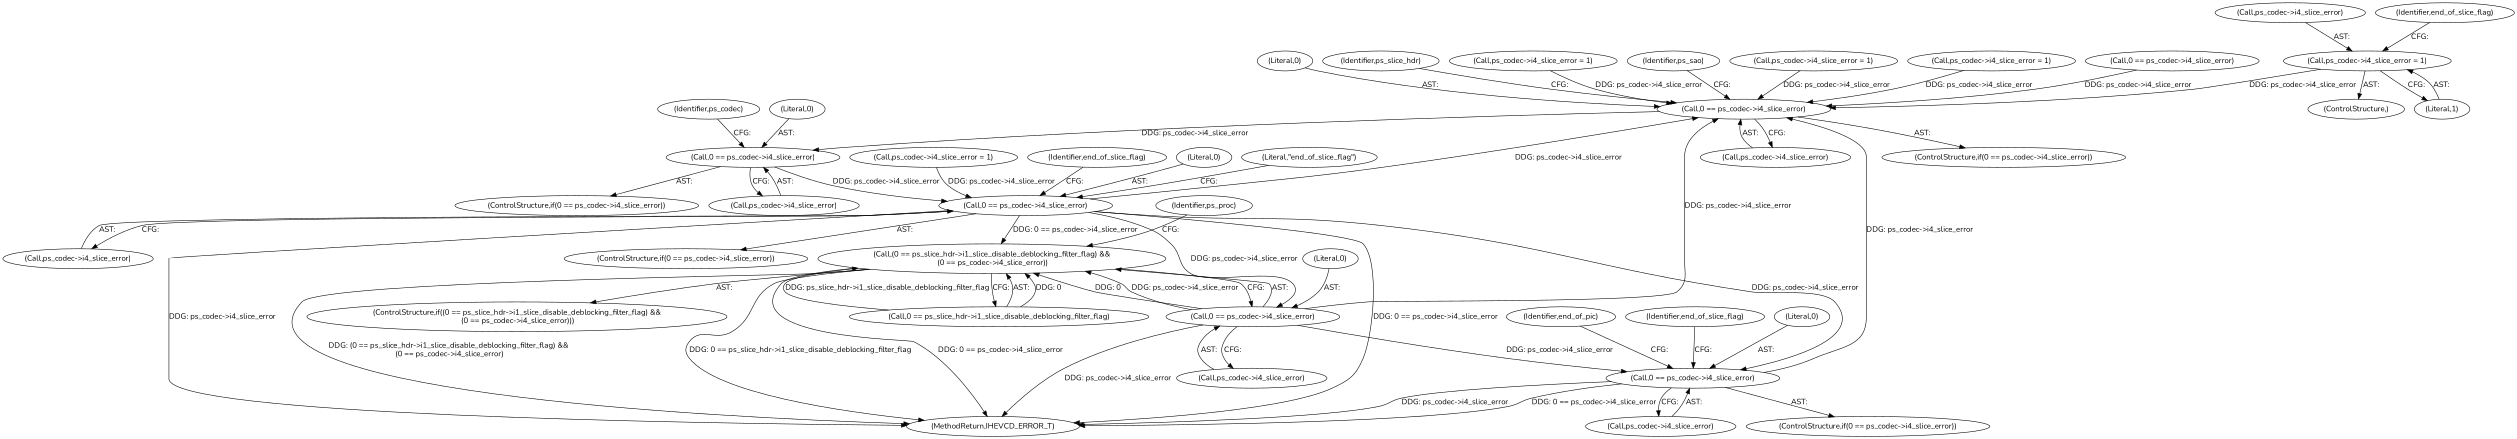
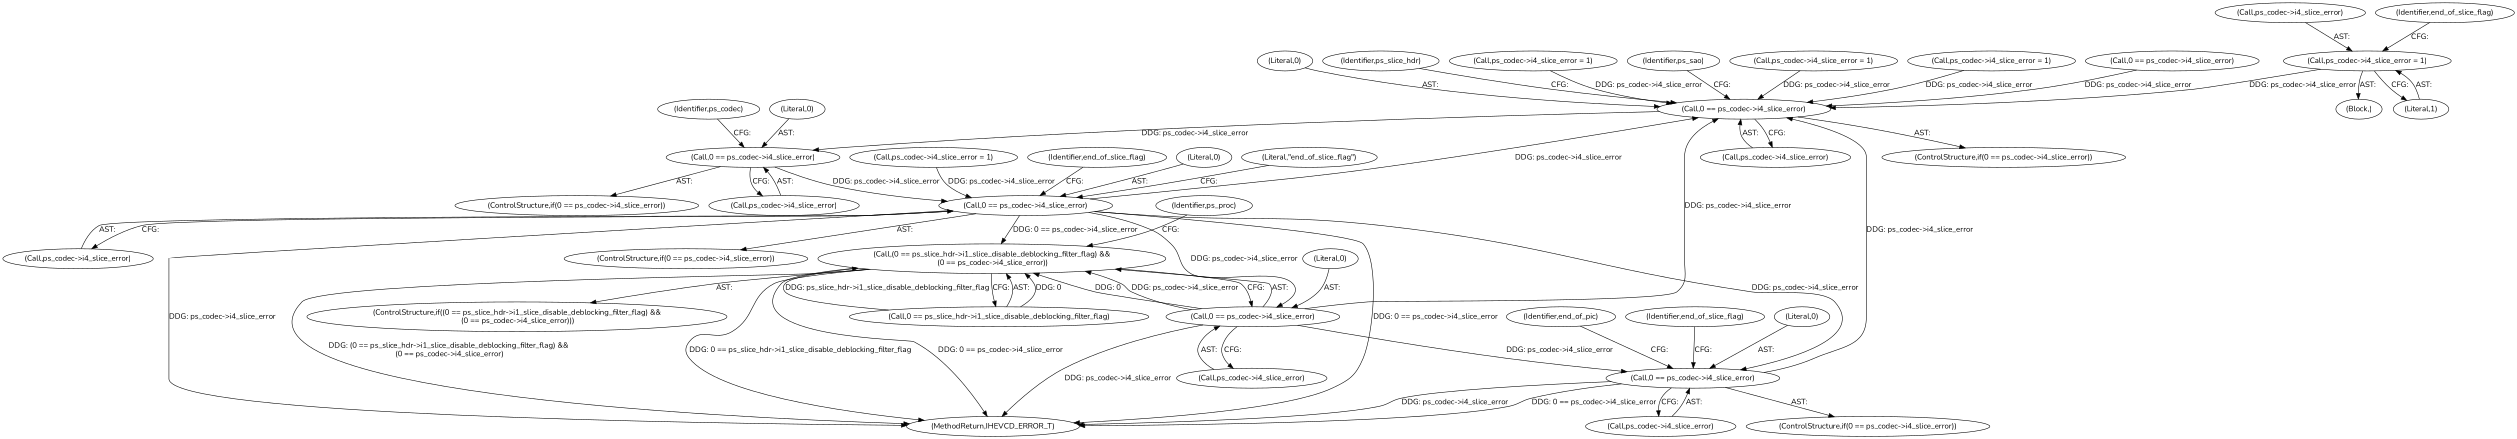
(2356, 109) -> (2359, 109)
